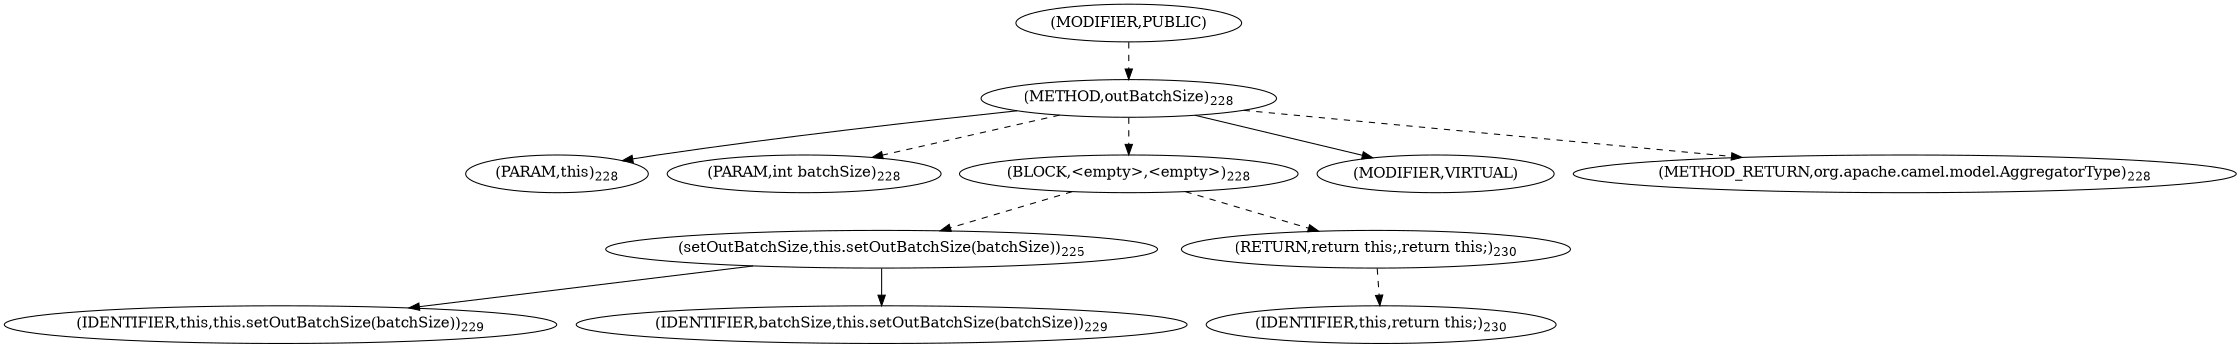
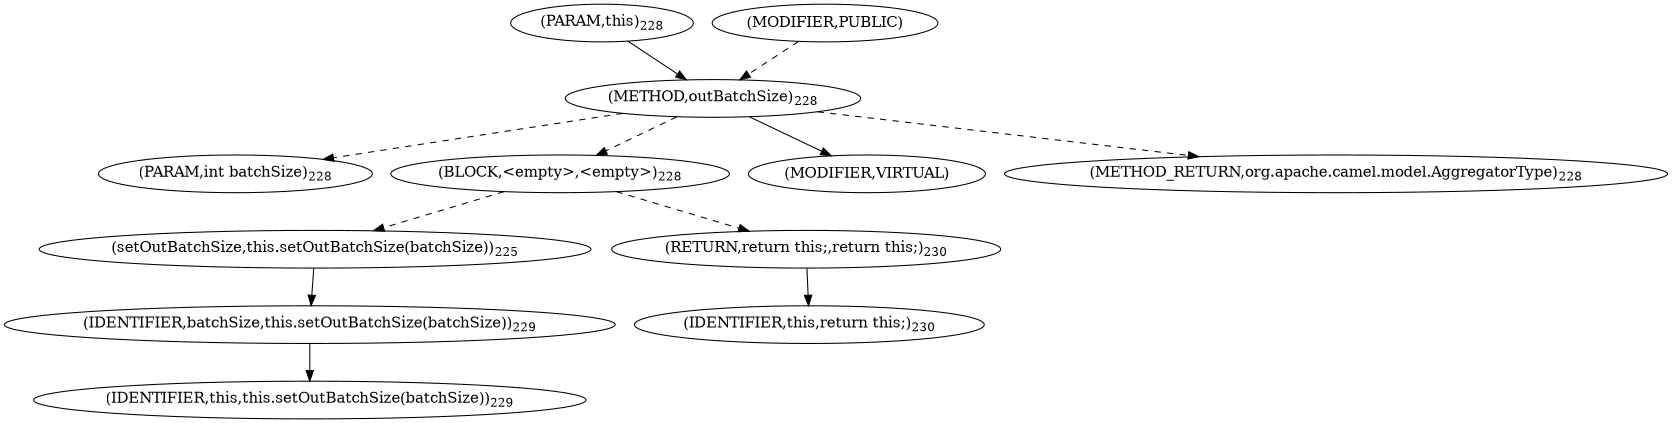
(825, 133) -> (653, 58)
(1378, 282) -> (808, 282)
(586, 286) -> (310, 357)
